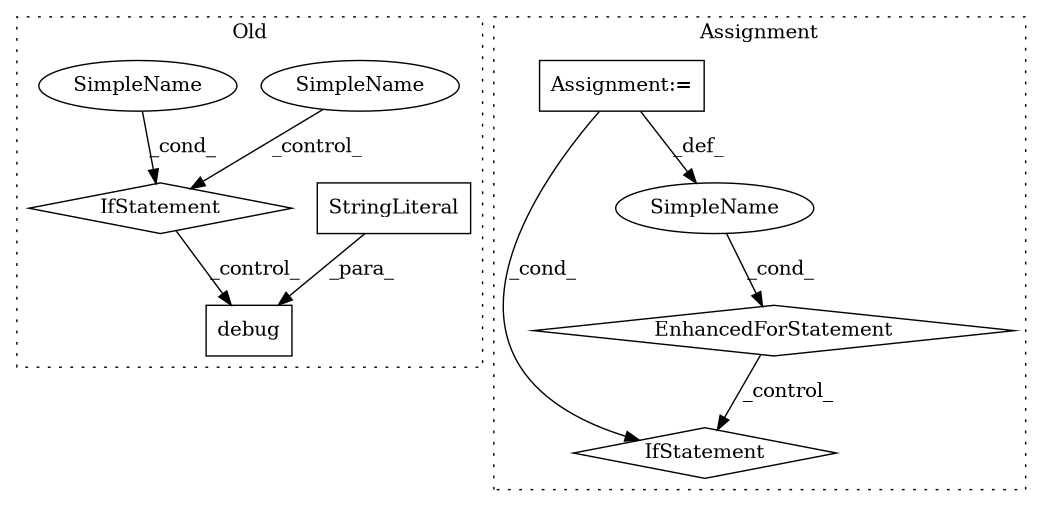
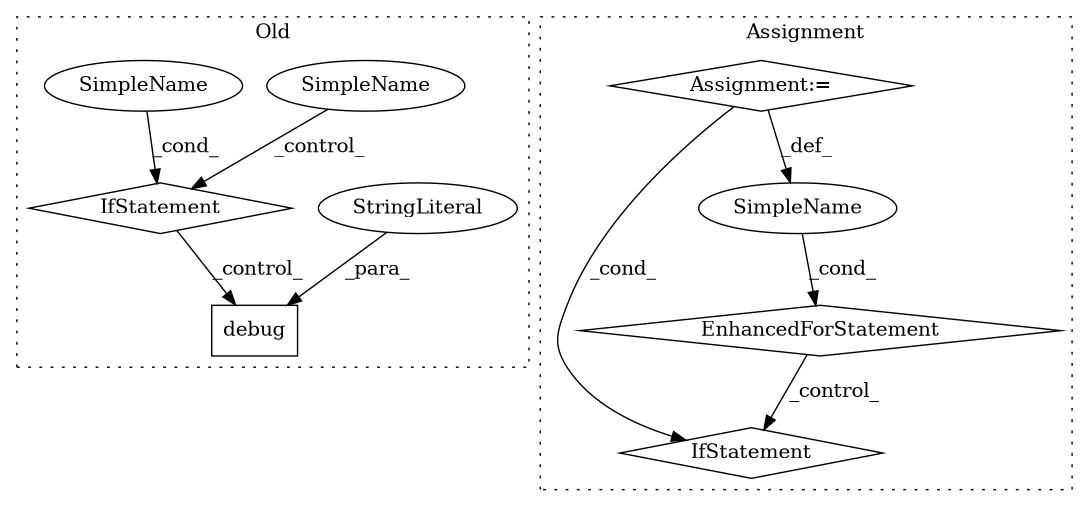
(622, 86) -> (761, 86)
(394, 208) -> (418, 208)
